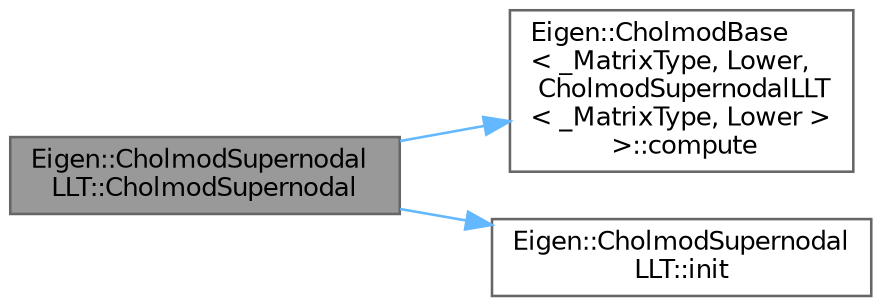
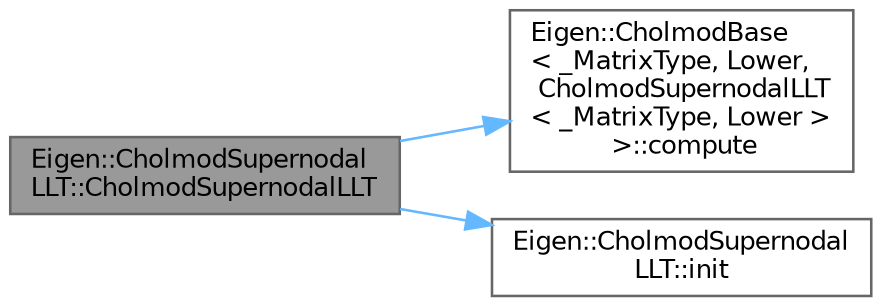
(205, 176) -> (205, 176)
